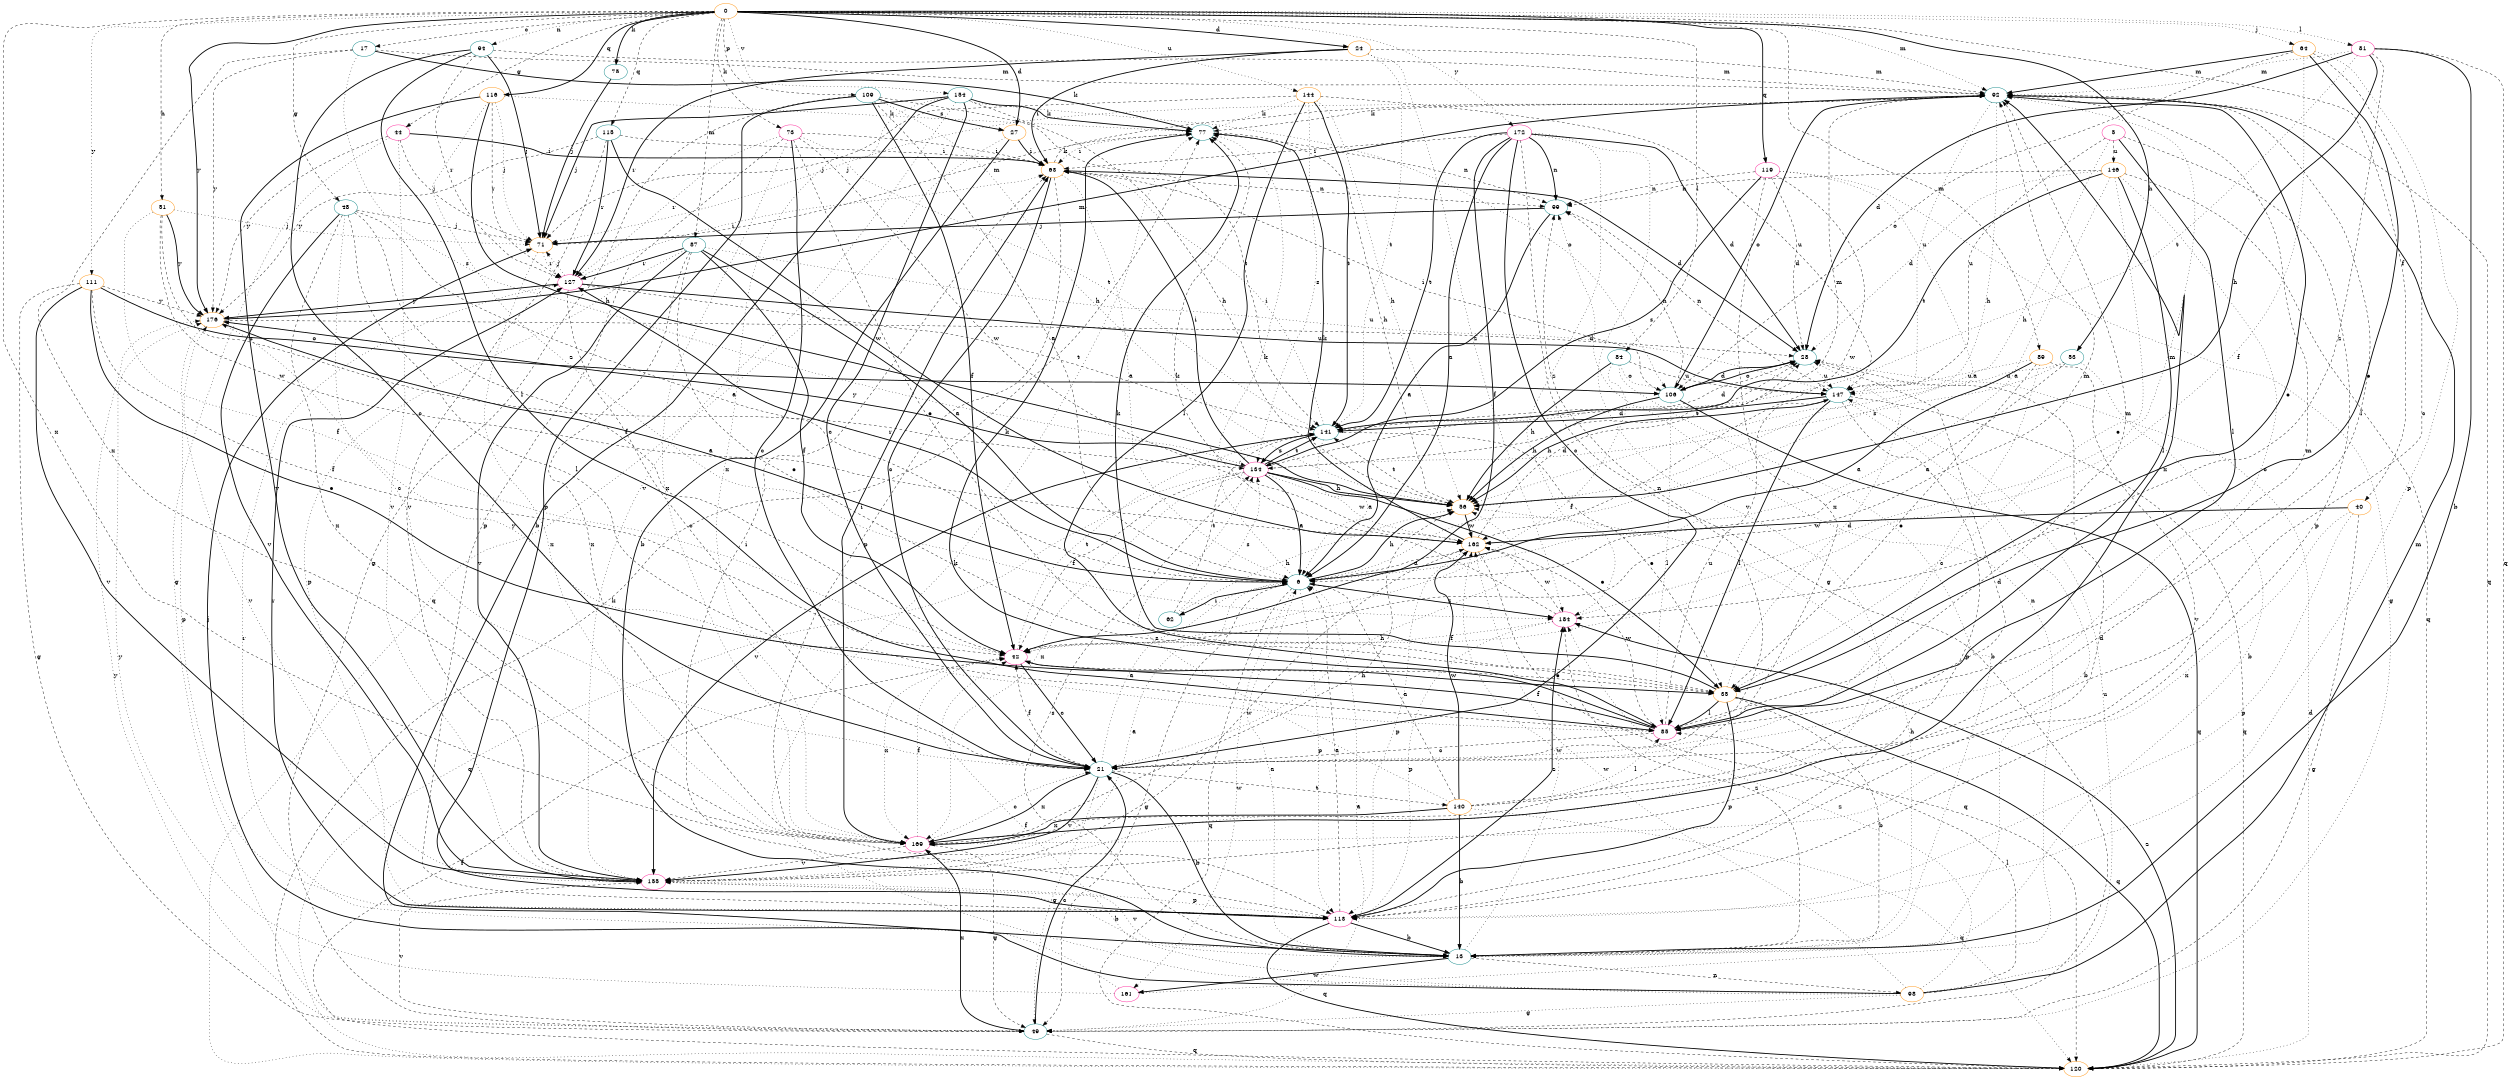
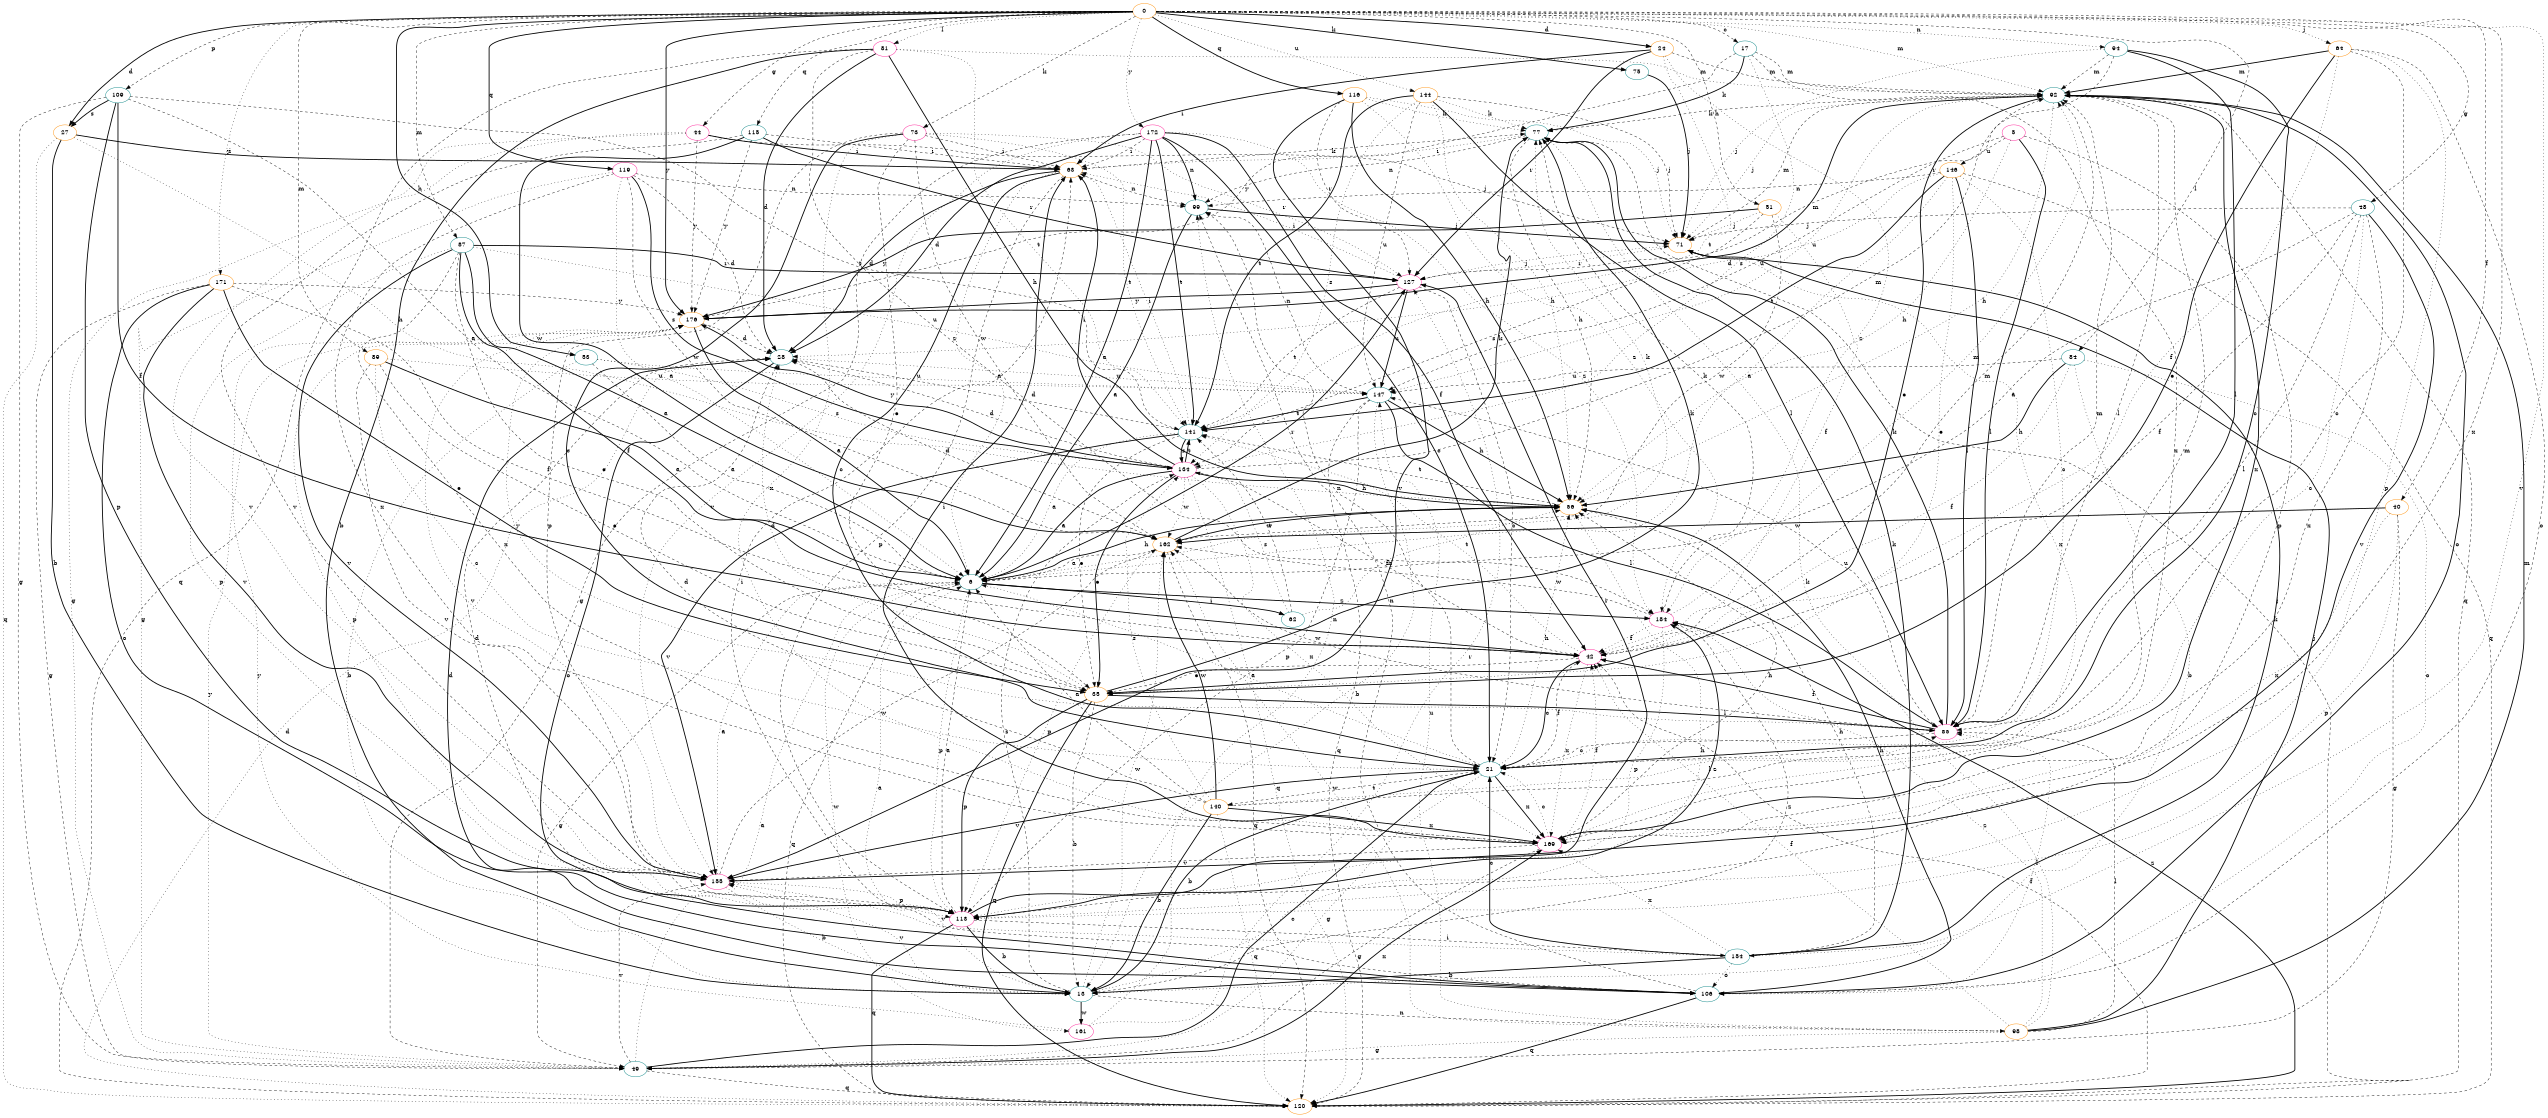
(523, 141) -> (1863, 84)
(92, 282) -> (221, 282)
(1135, 343) -> (746, 414)
(308, 708) -> (440, 562)
(686, 748) -> (1366, 937)
